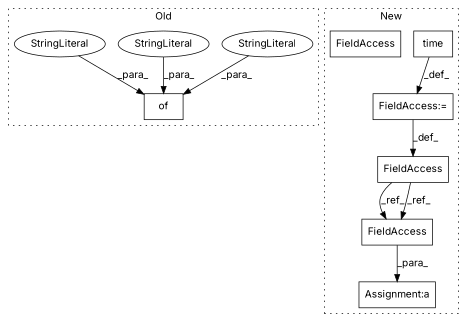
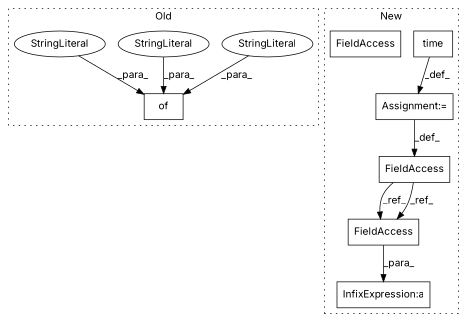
(413, 107) -> (414, 107)
(397, 295) -> (383, 295)
